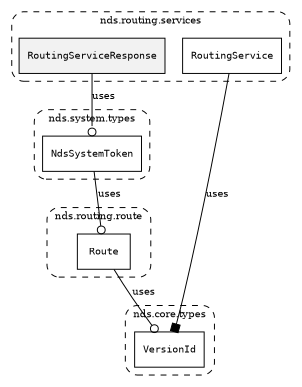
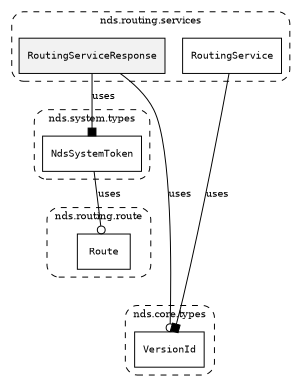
(92, 100) -> (92, 100)
(132, 298) -> (168, 191)
